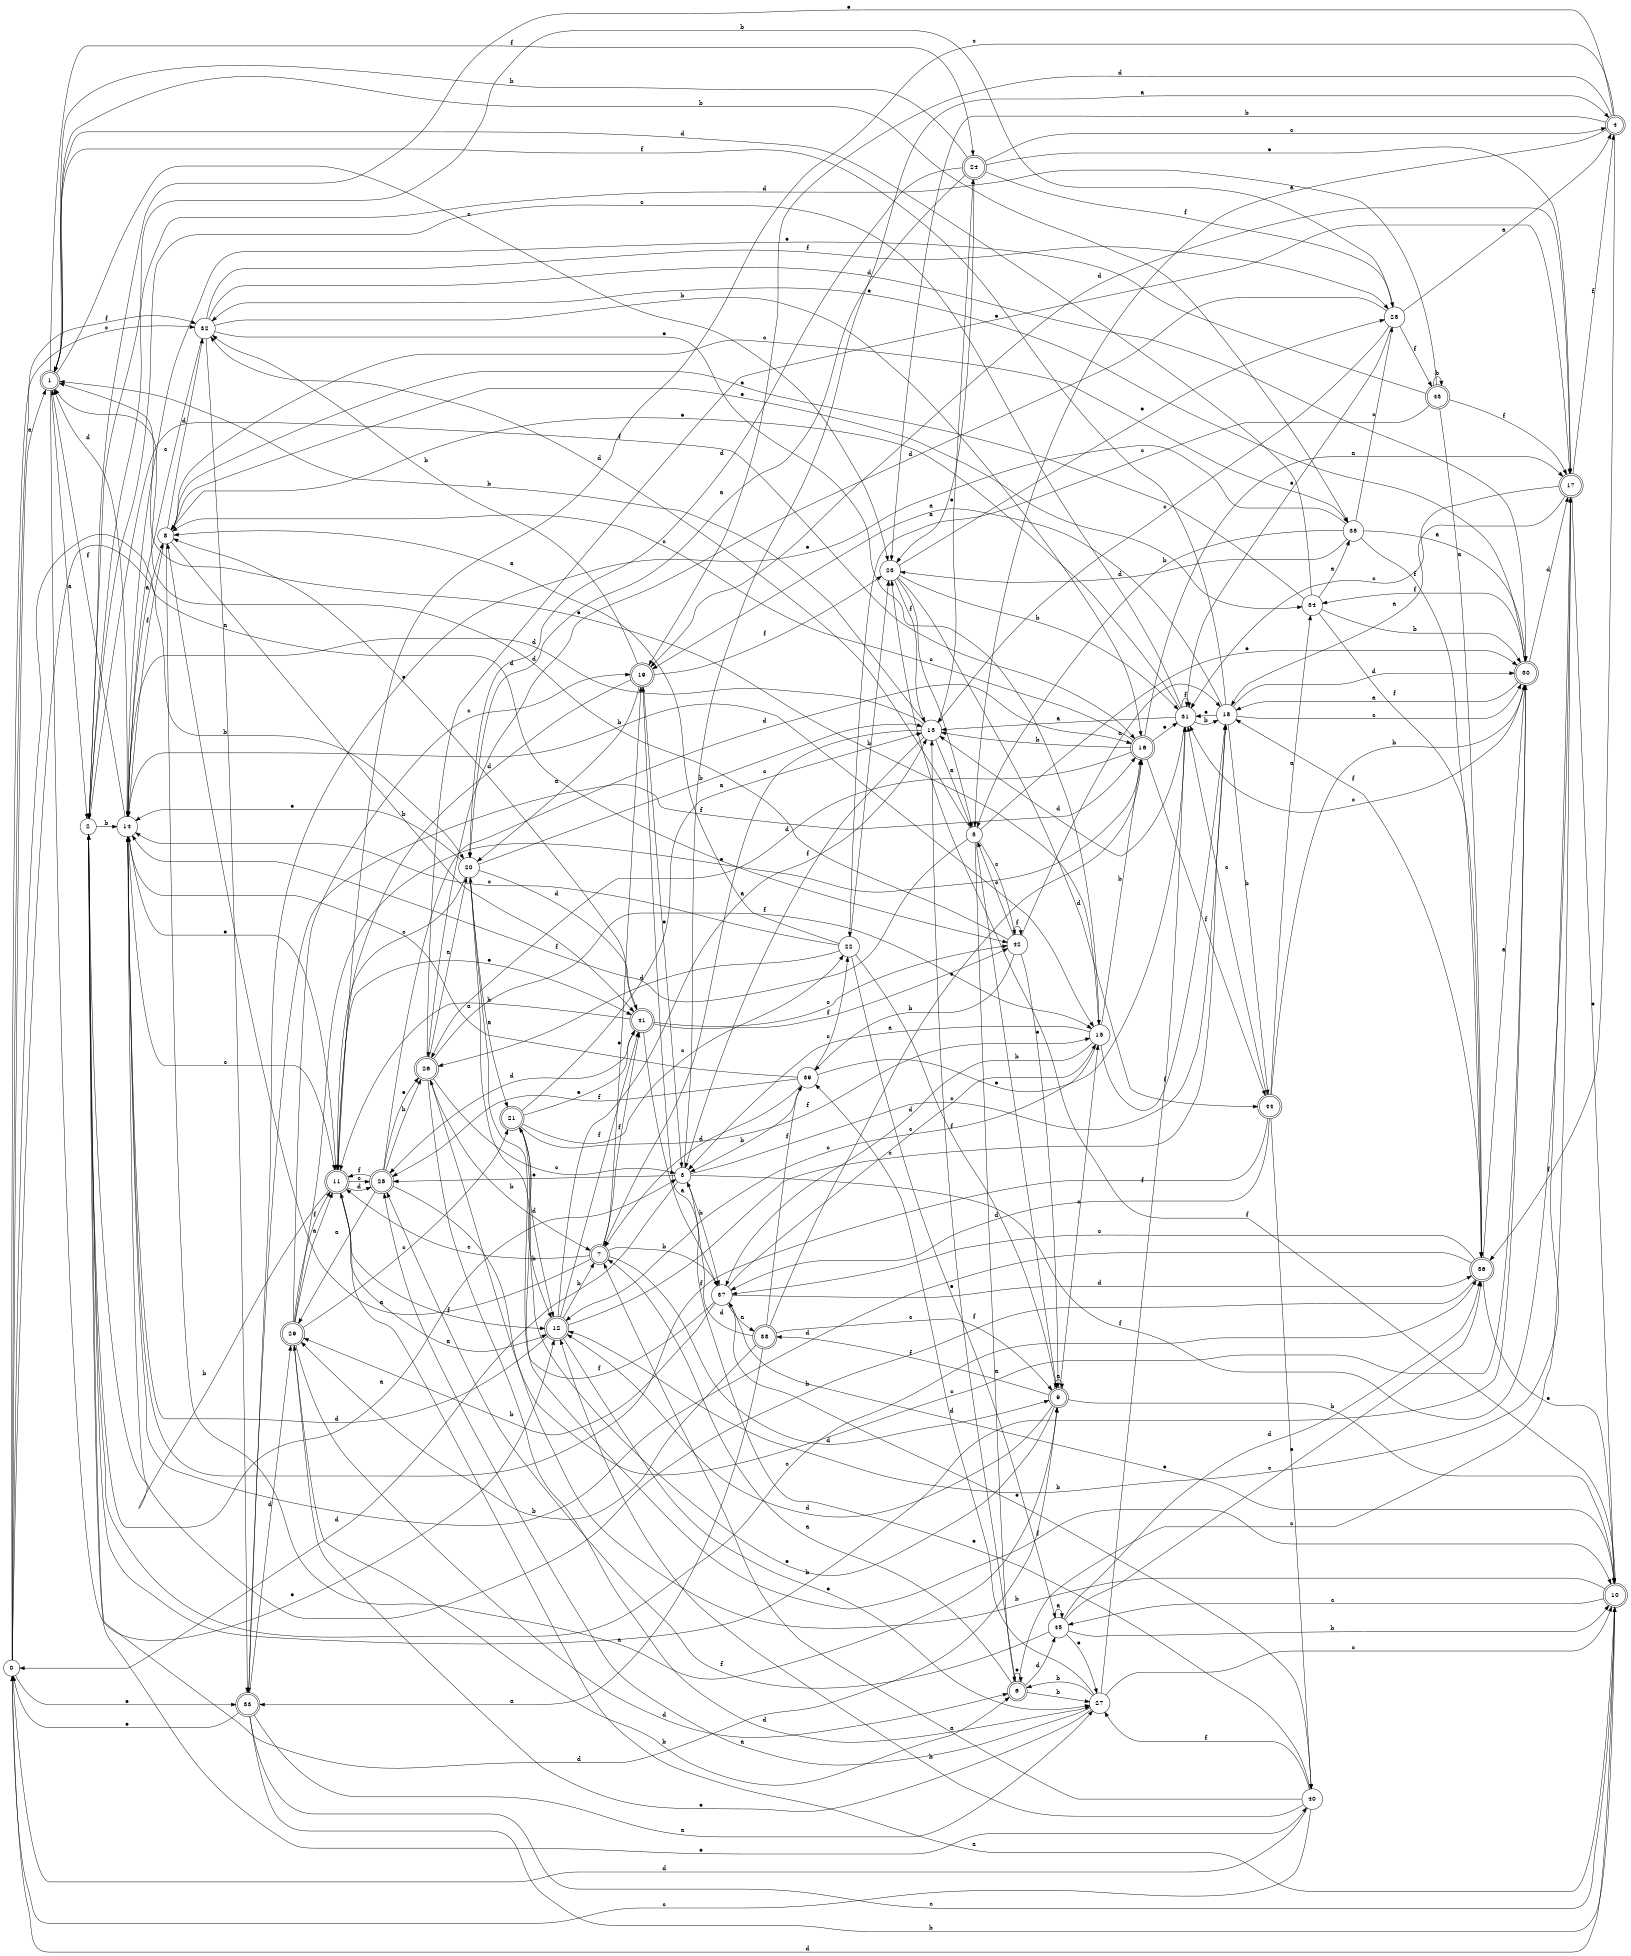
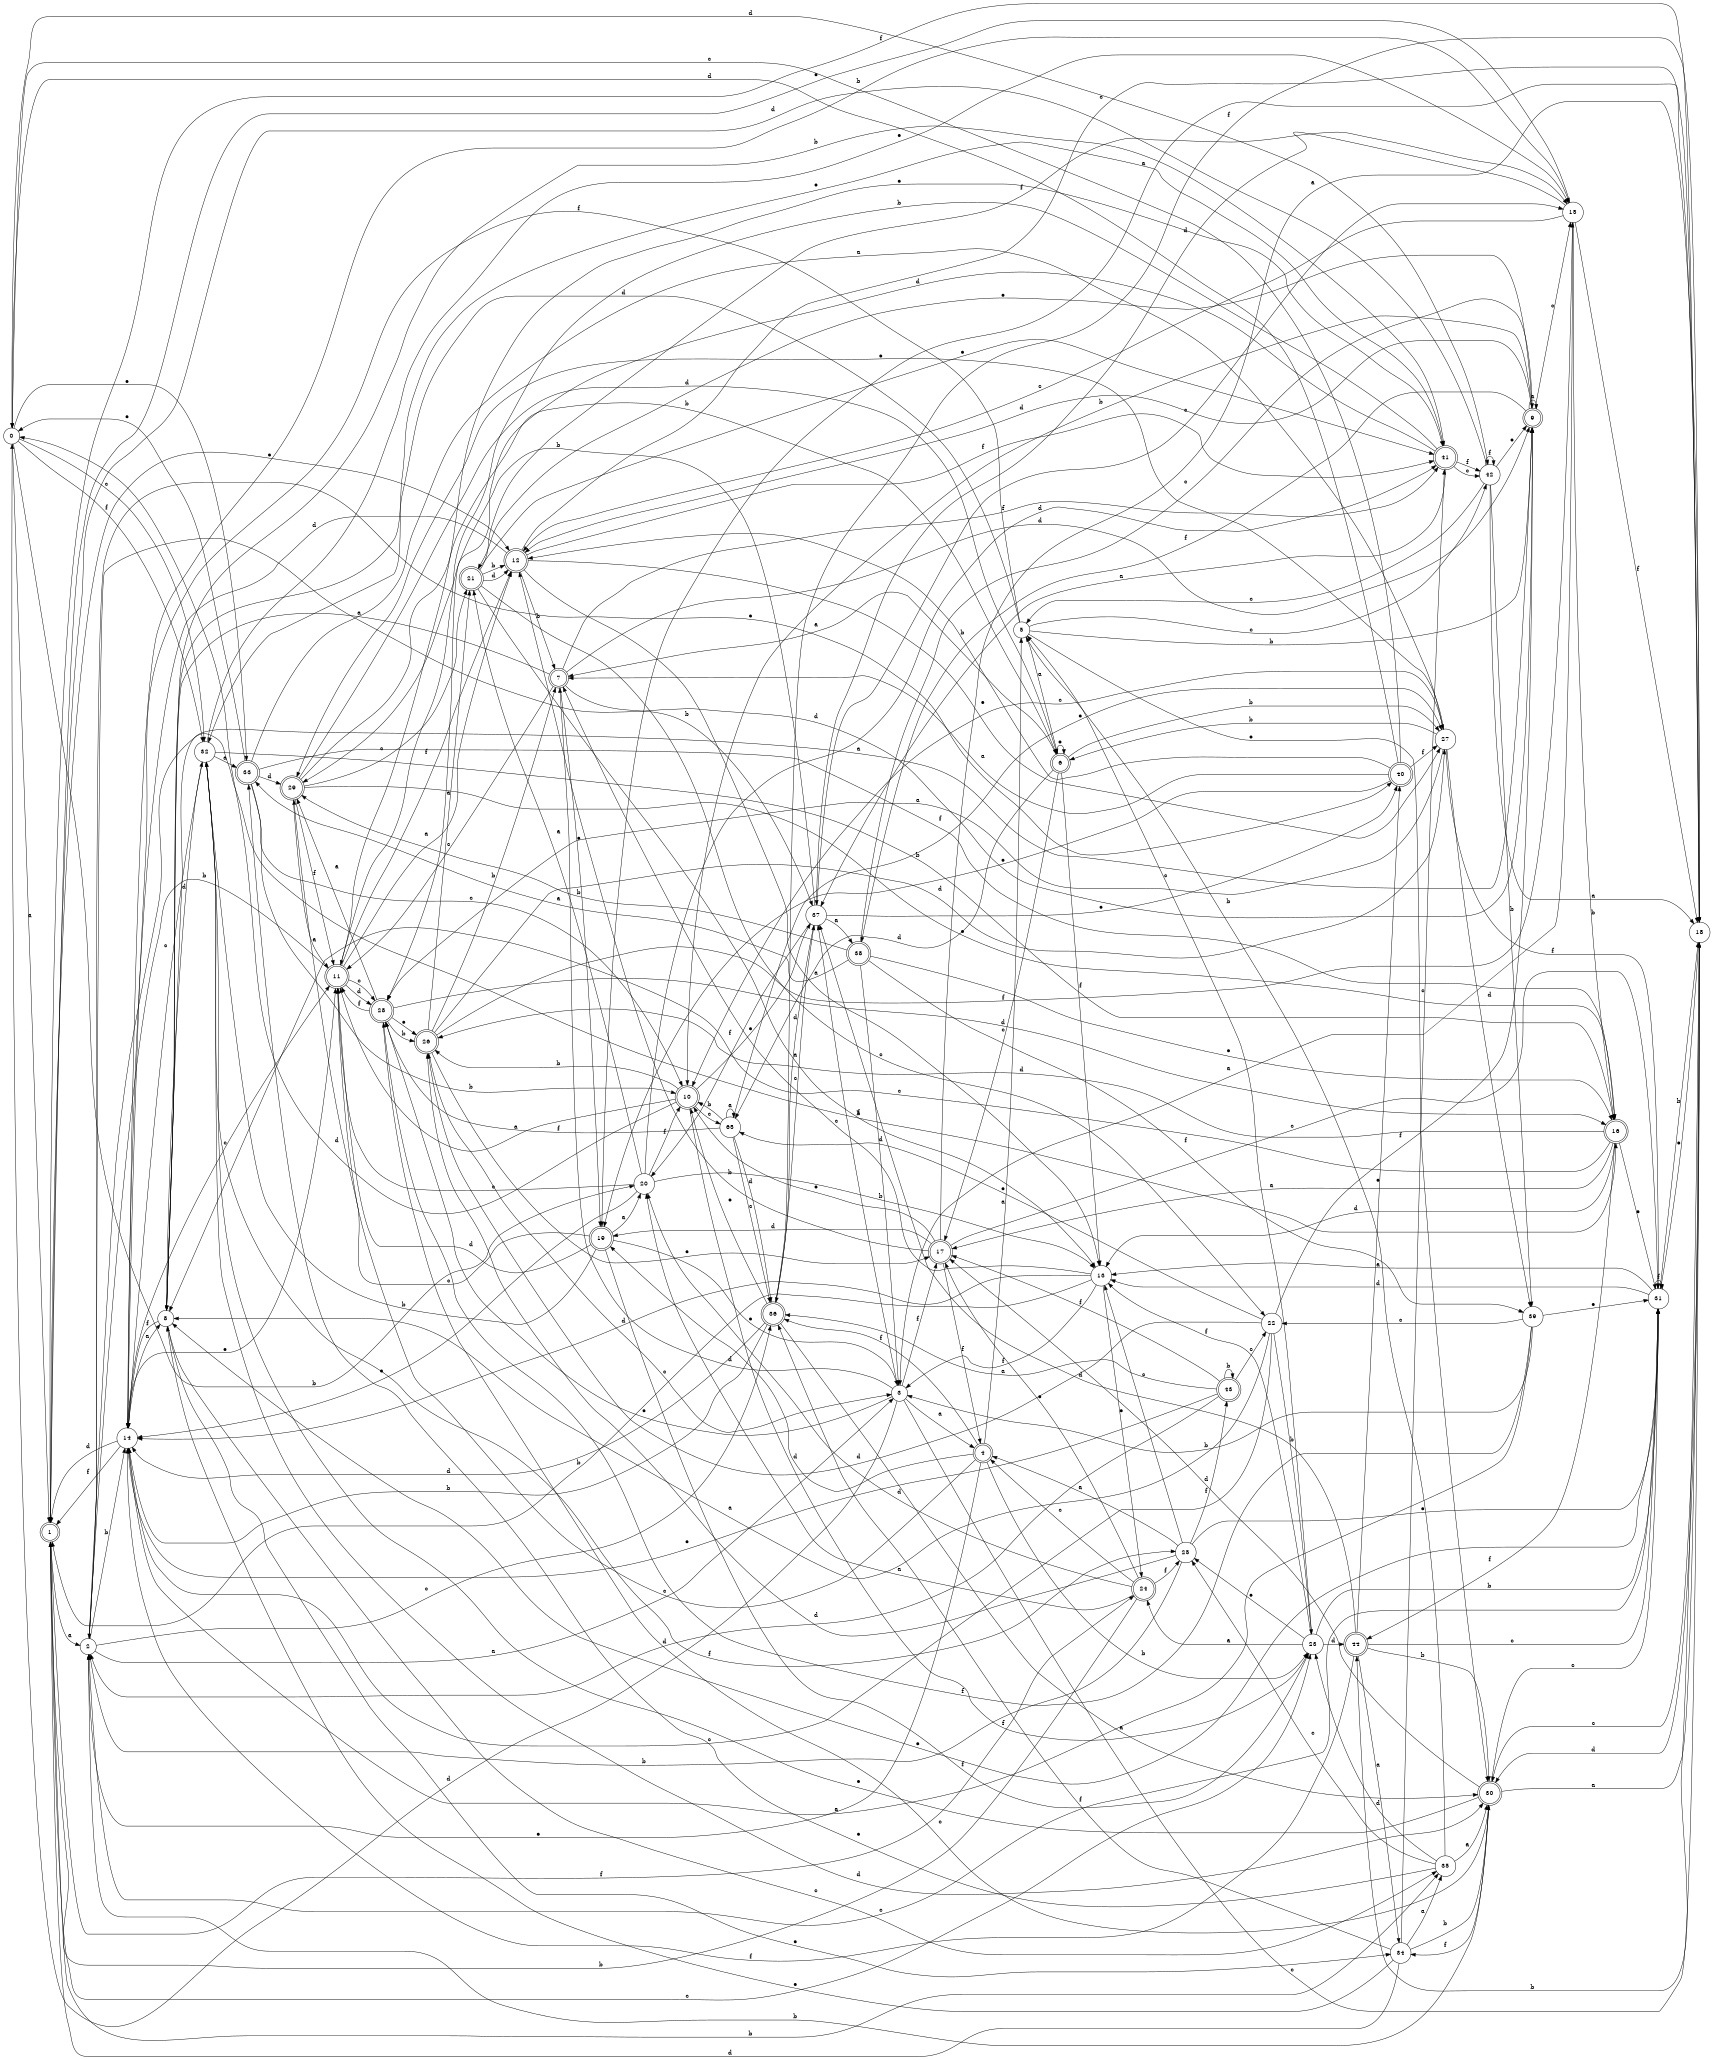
(967, 380) -> (1215, 1644)
(1038, 740) -> (1356, 1208)
(954, 783) -> none
(1462, 784) -> none
(318, 911) -> (344, 1145)
(447, 970) -> (449, 812)
(698, 1146) -> (578, 1174)
none -> (1419, 1208)
(1058, 1628) -> (730, 1127)
(1312, 1799) -> (1401, 774)
